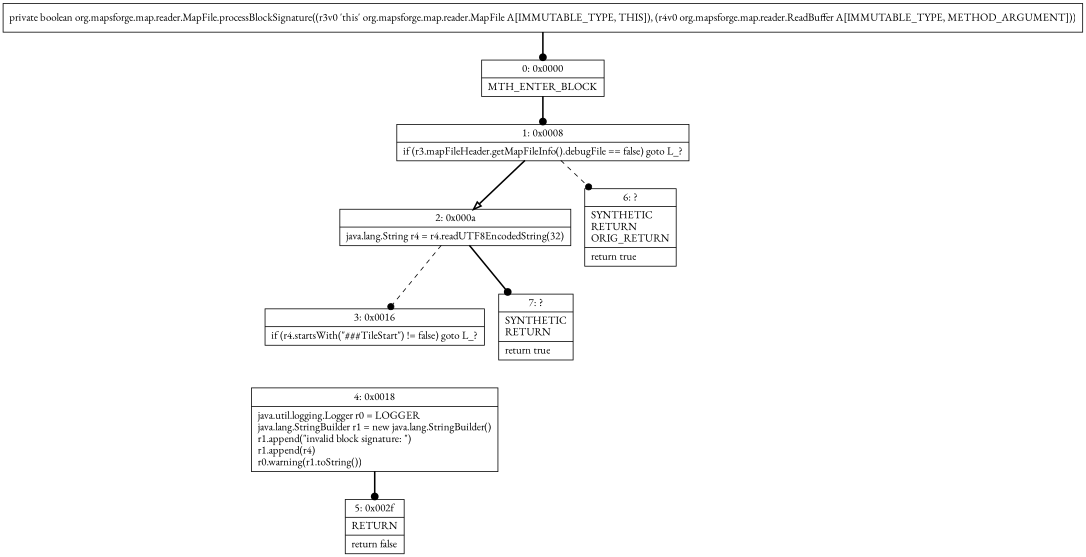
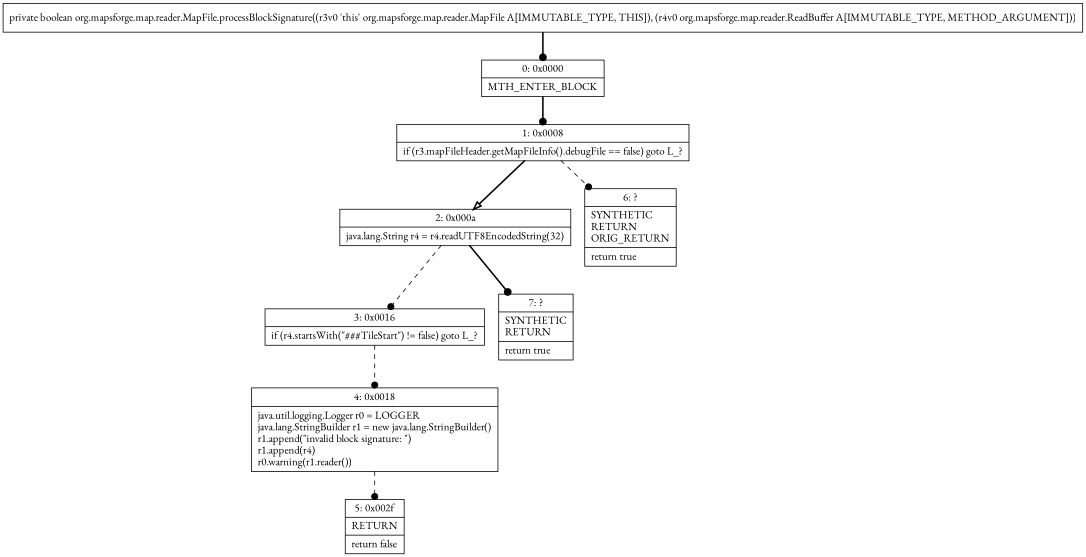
none -> (375, 363)
(310, 462) -> (305, 462)
(375, 482) -> (375, 482)
